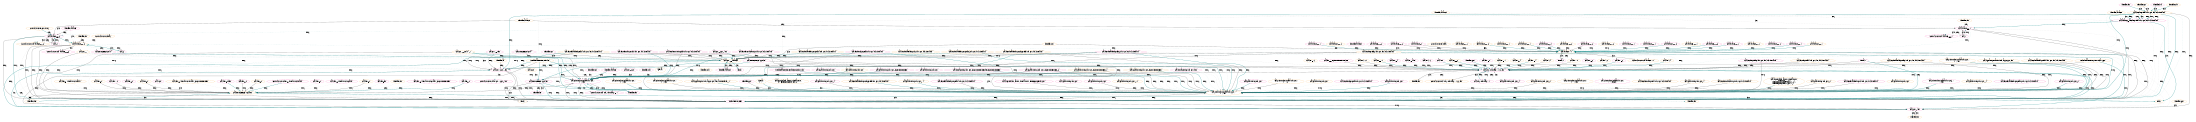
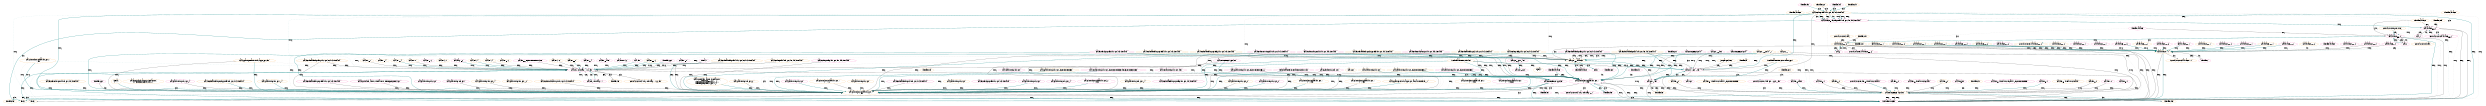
(732, 56) -> (1519, 65)
(1427, 61) -> (622, 61)
(1561, 61) -> (2205, 61)
(1619, 61) -> (459, 61)
none -> (1726, 61)
(2093, 61) -> (1780, 61)
(826, 70) -> (1330, 70)
(1325, 105) -> (1755, 101)
